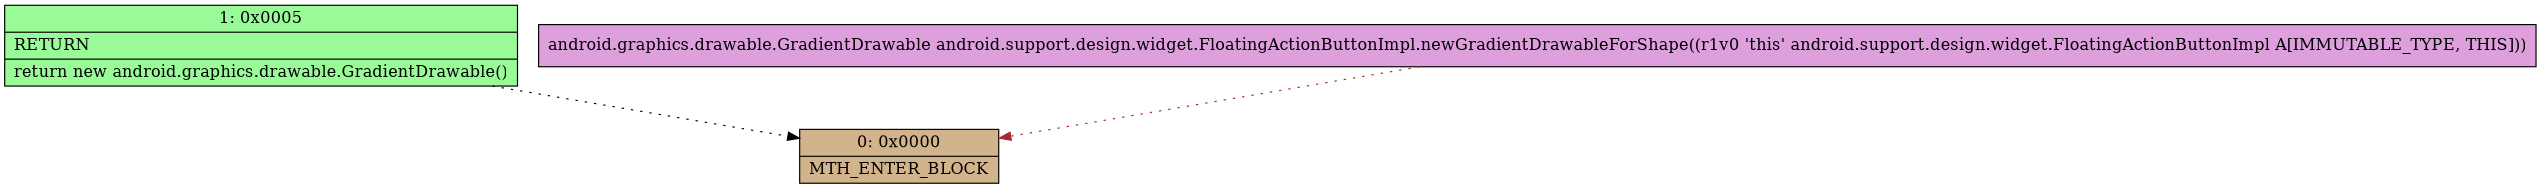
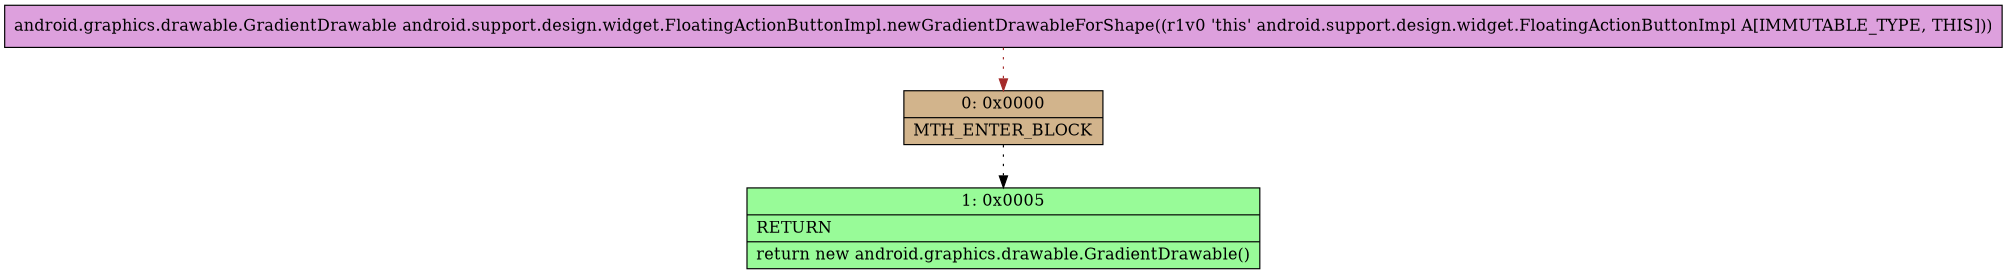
(640, 111) -> (1003, 160)
